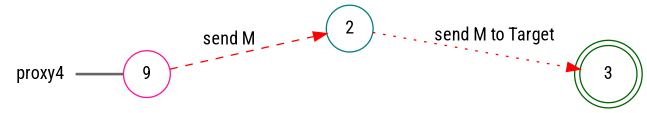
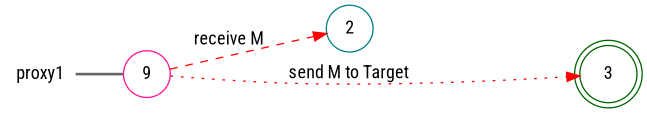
(229, 40) -> (229, 40)
(470, 50) -> (369, 84)
(40, 74) -> (40, 74)
